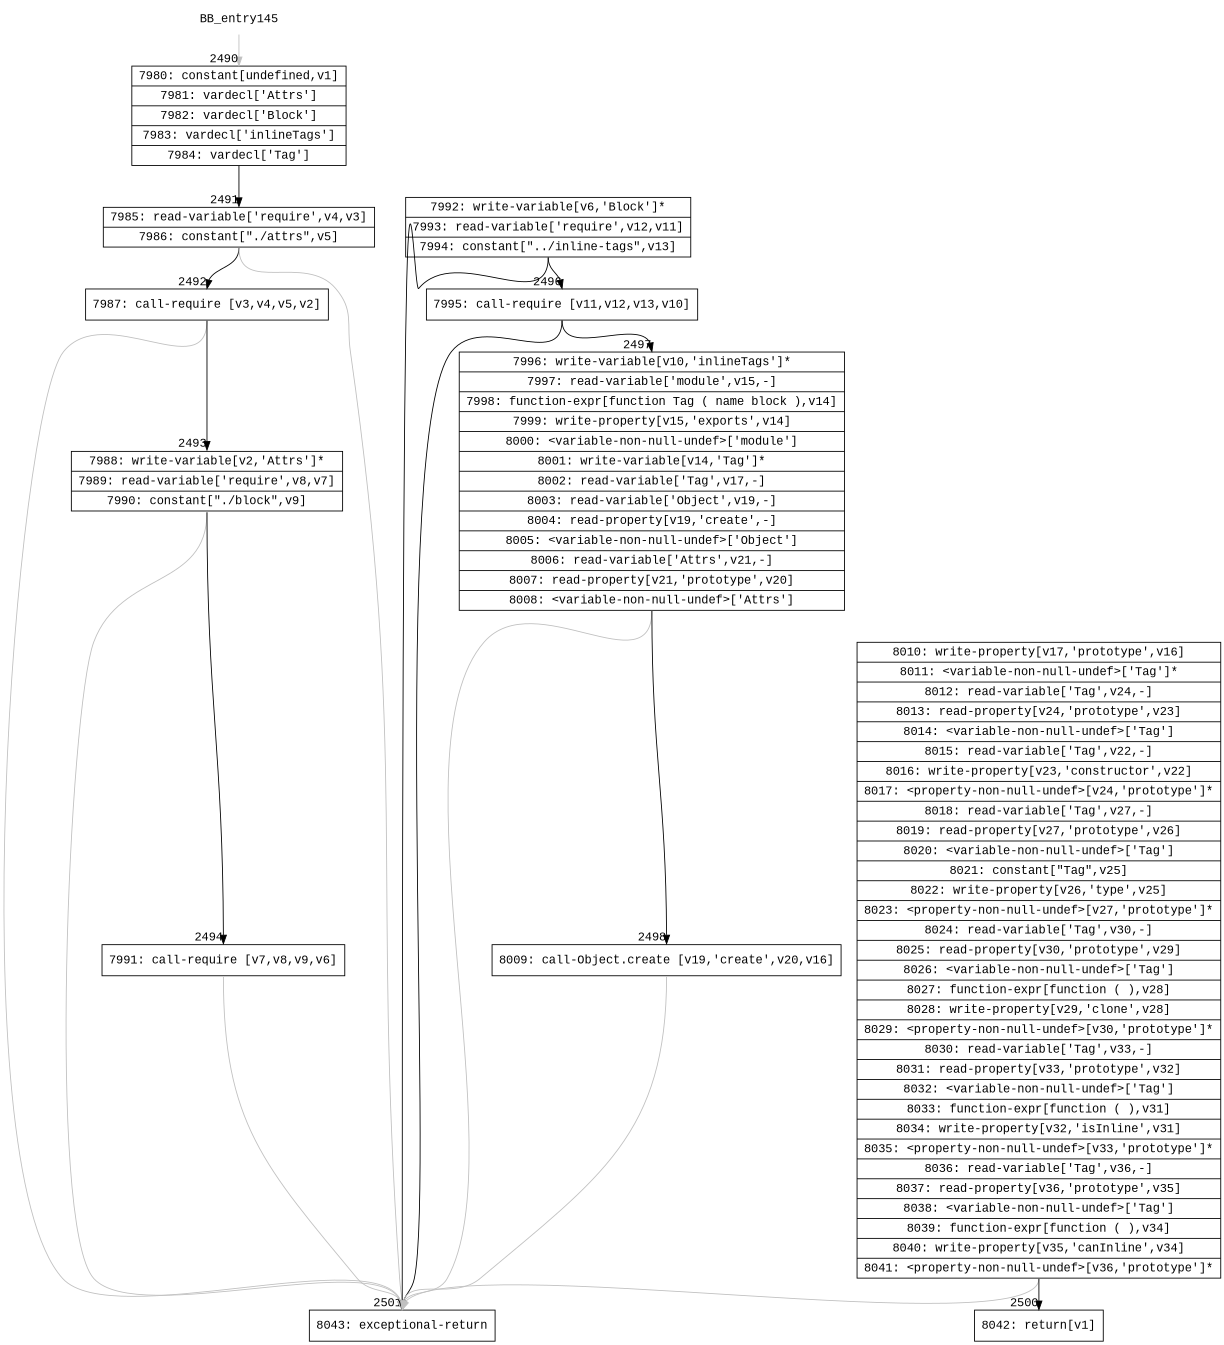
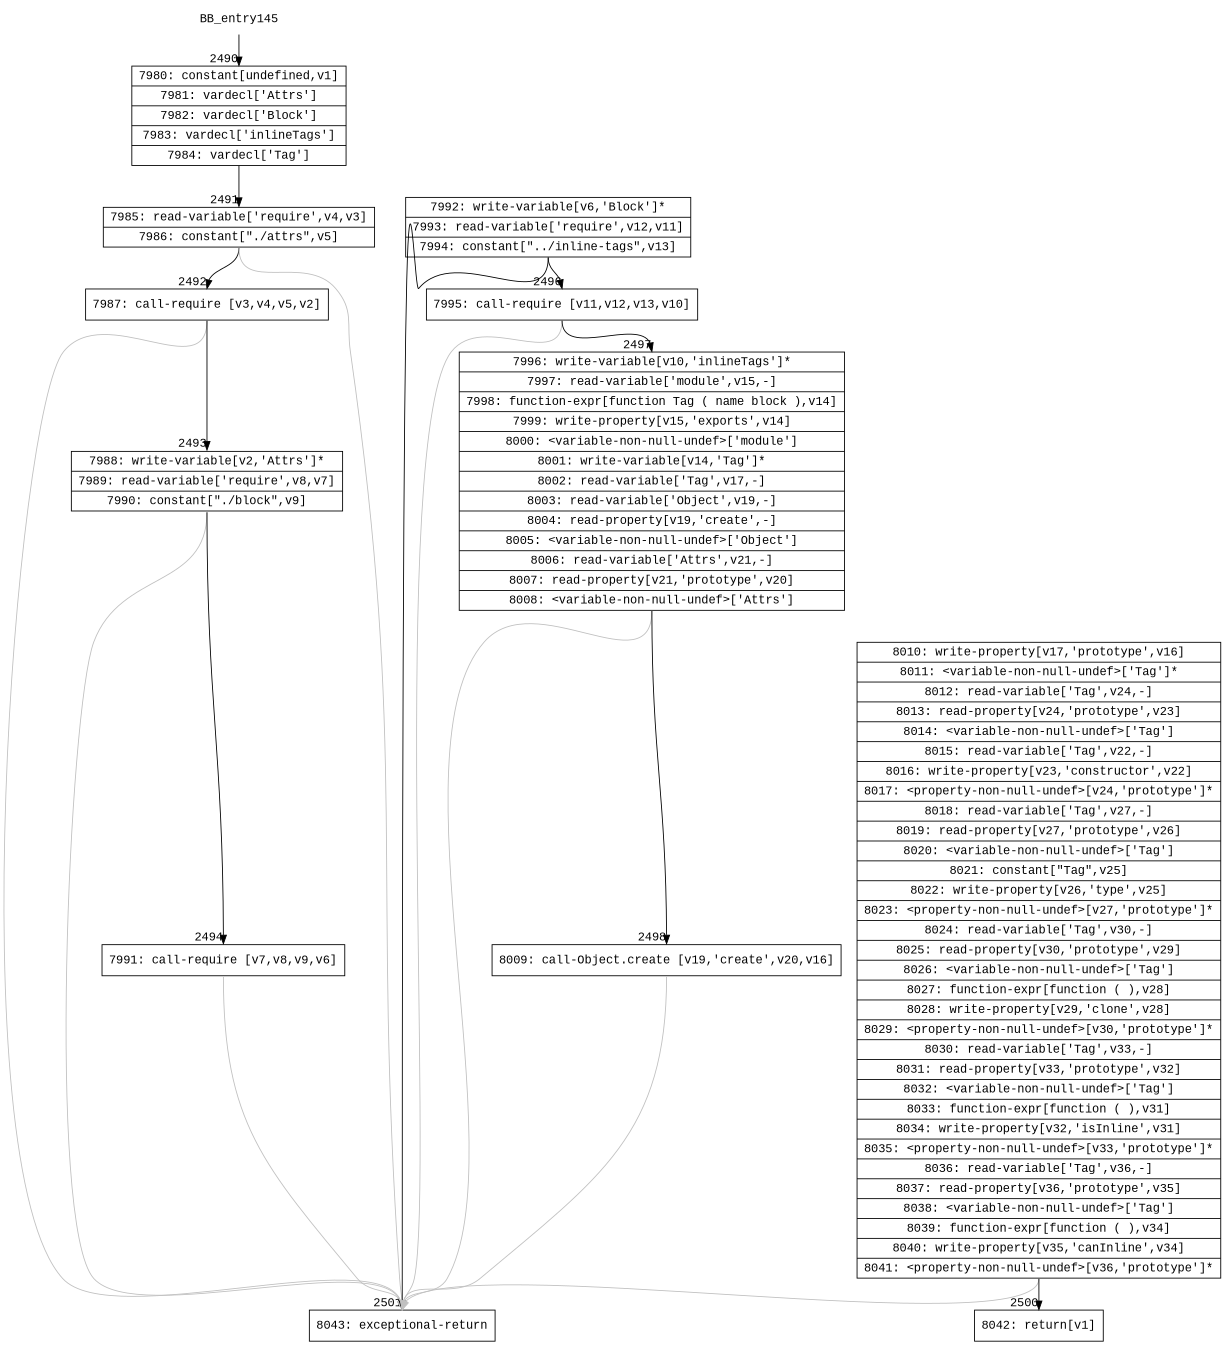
(239, 46) -> (239, 46)
(417, 762) -> (417, 762)
